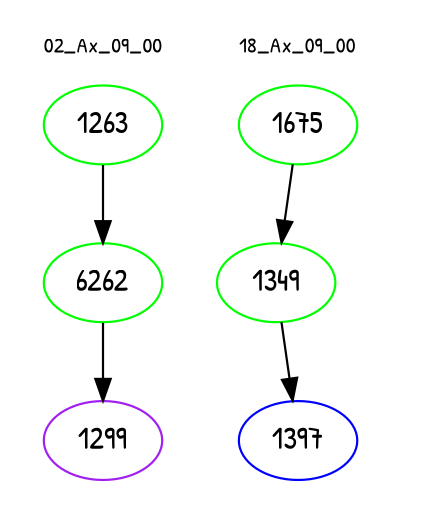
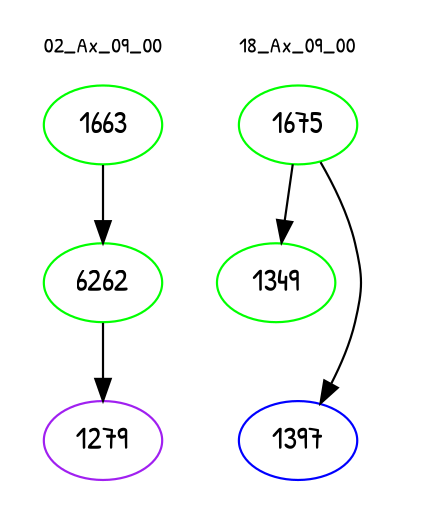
(103, 125) -> (103, 125)
(285, 350) -> (360, 271)
(103, 441) -> (103, 441)
